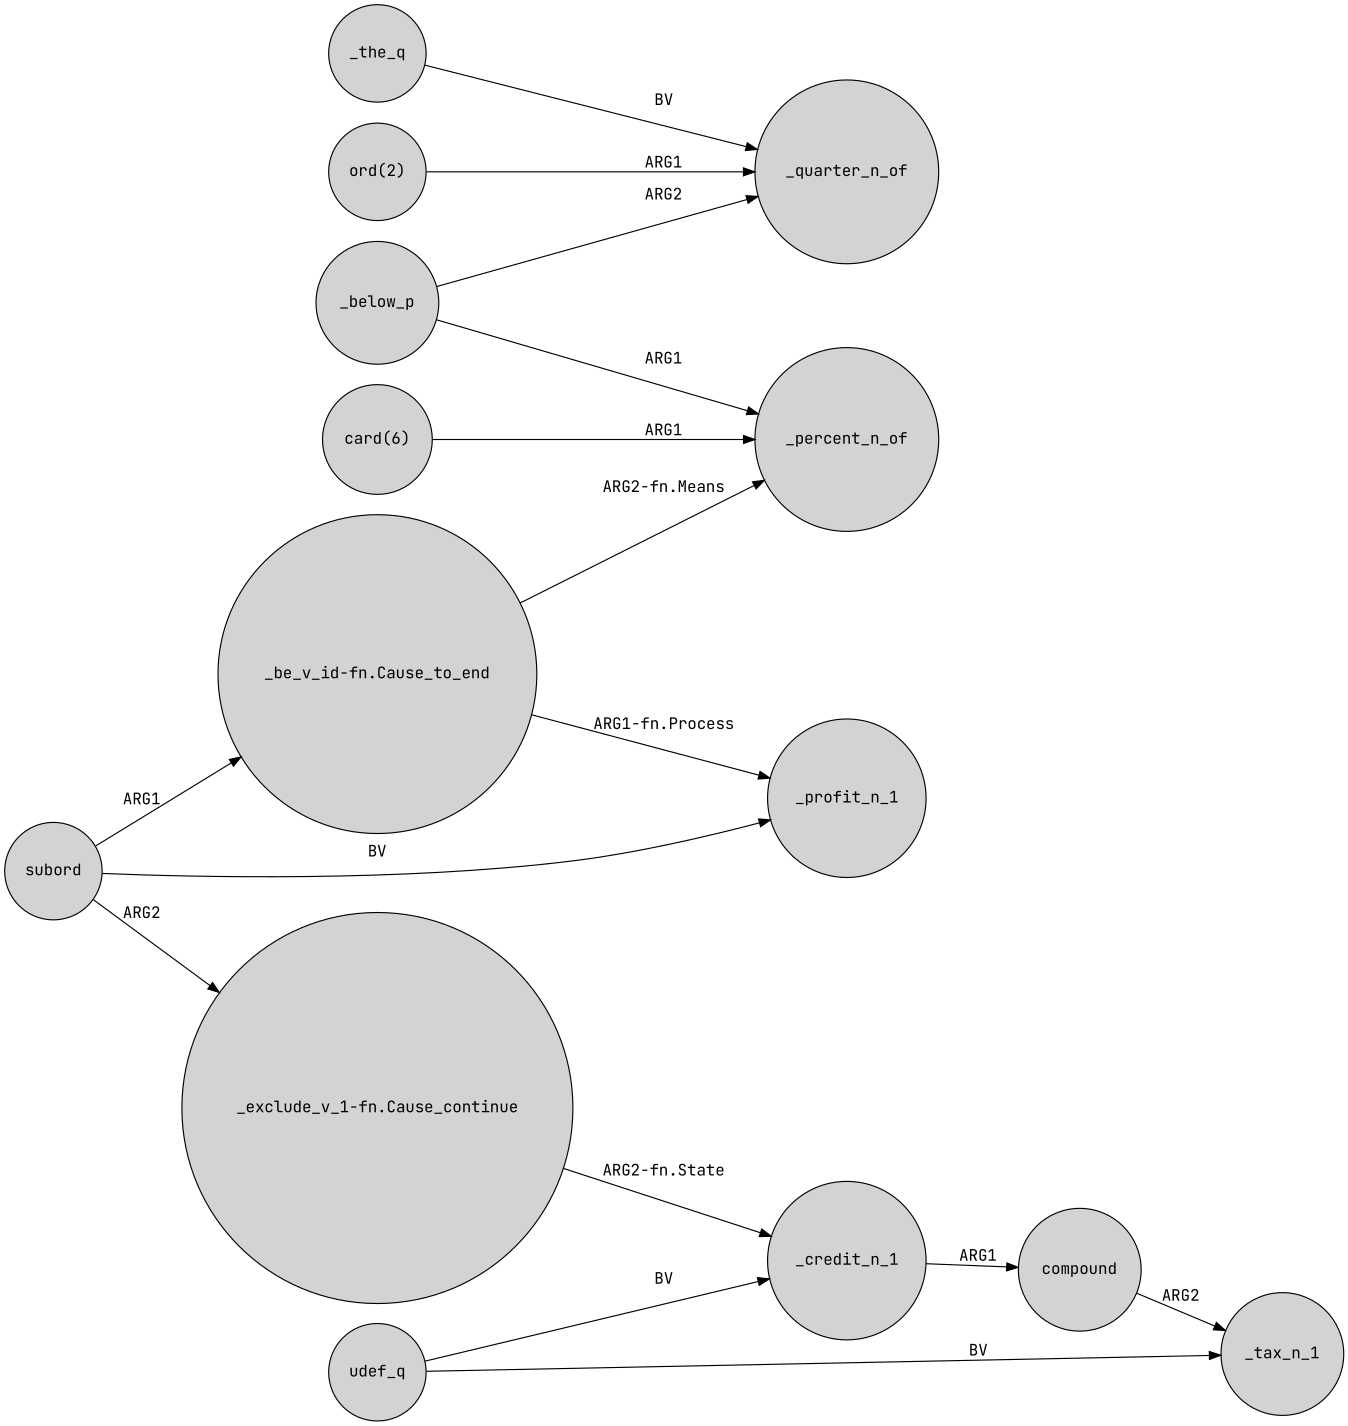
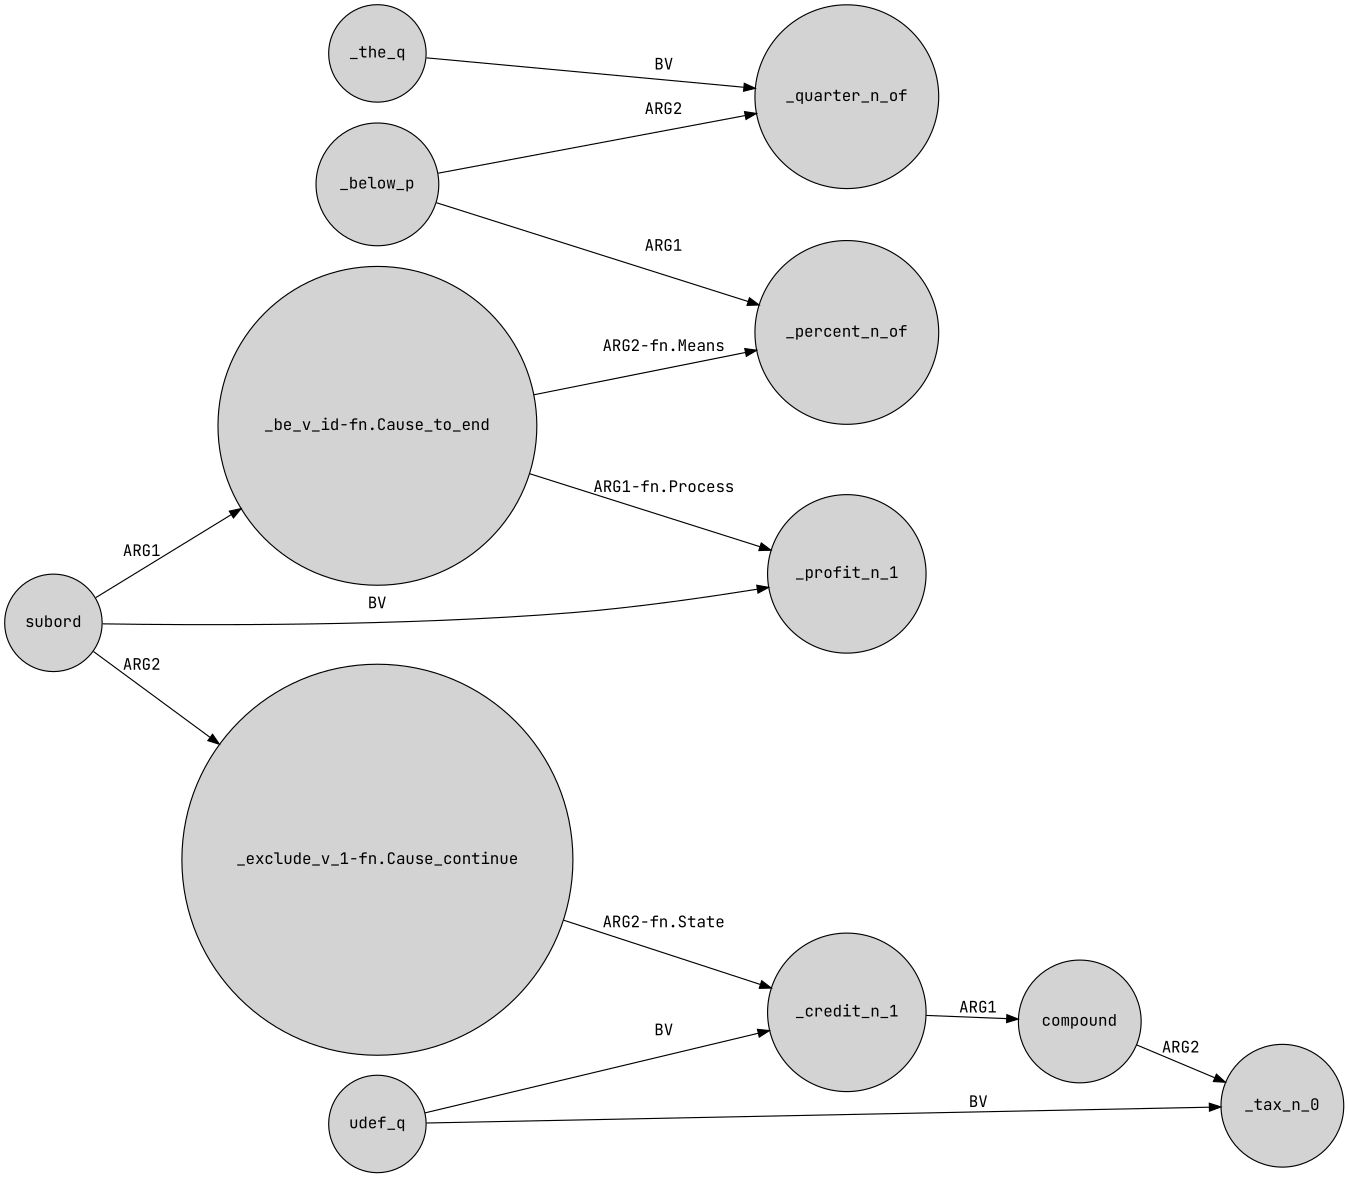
(377, 172) -> none
(377, 439) -> none
(1282, 1354) -> (1282, 1106)
